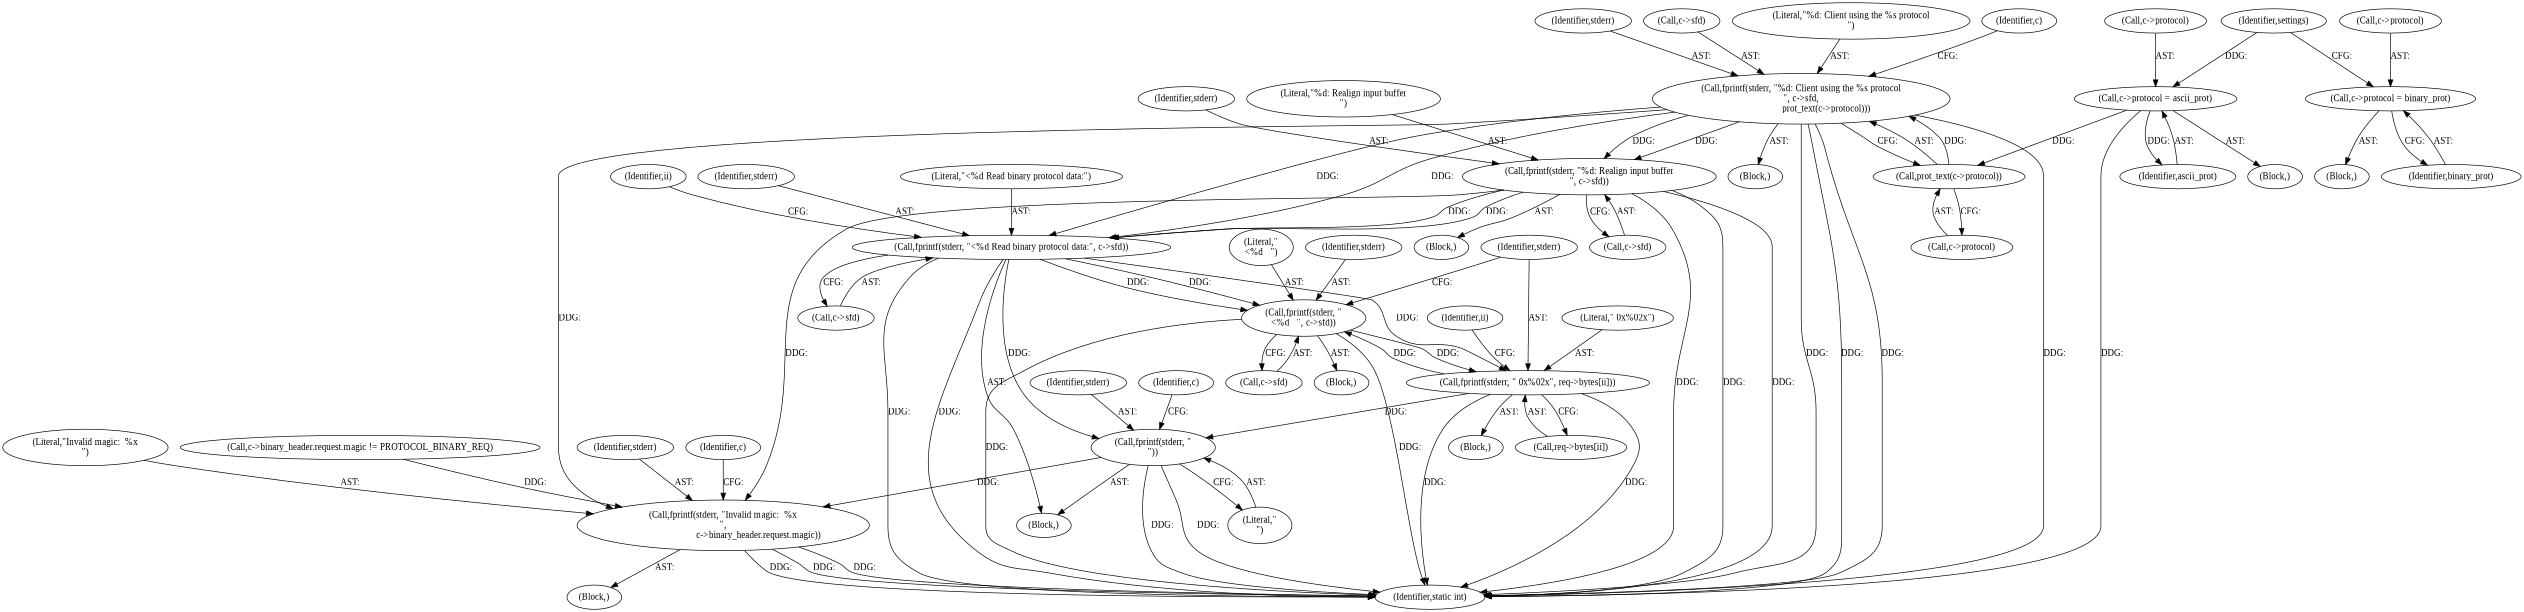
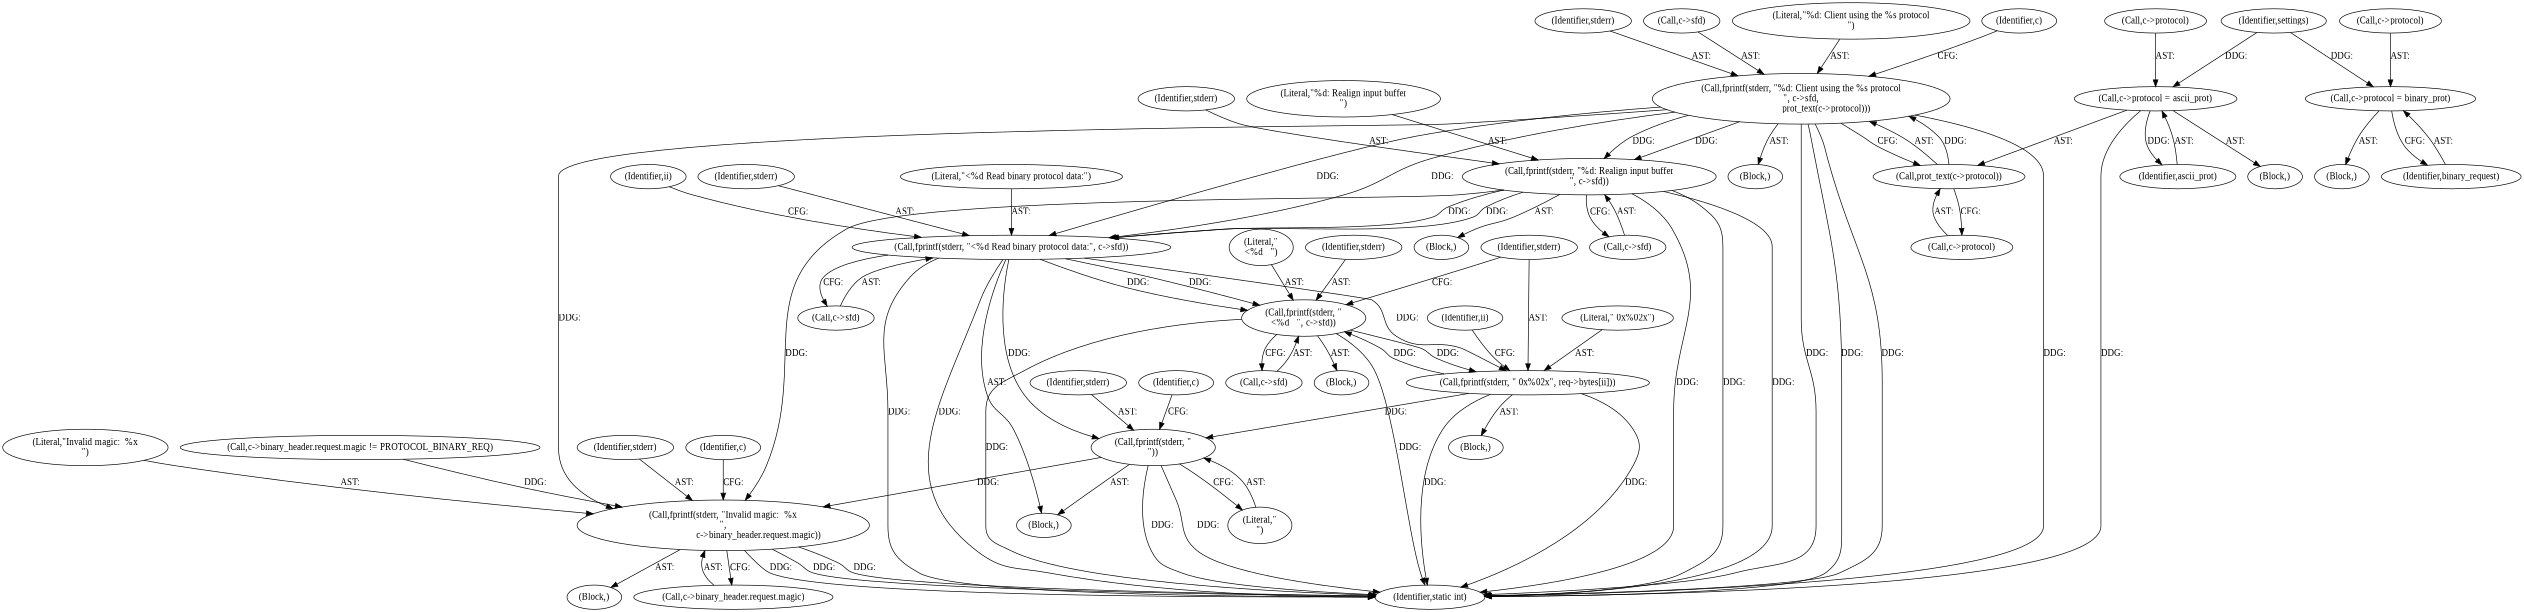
(2343, 56) -> (2343, 56)
(2065, 141) -> (2065, 141)
(2451, 177) -> (2451, 177)
(1571, 447) -> none
none -> (733, 597)
